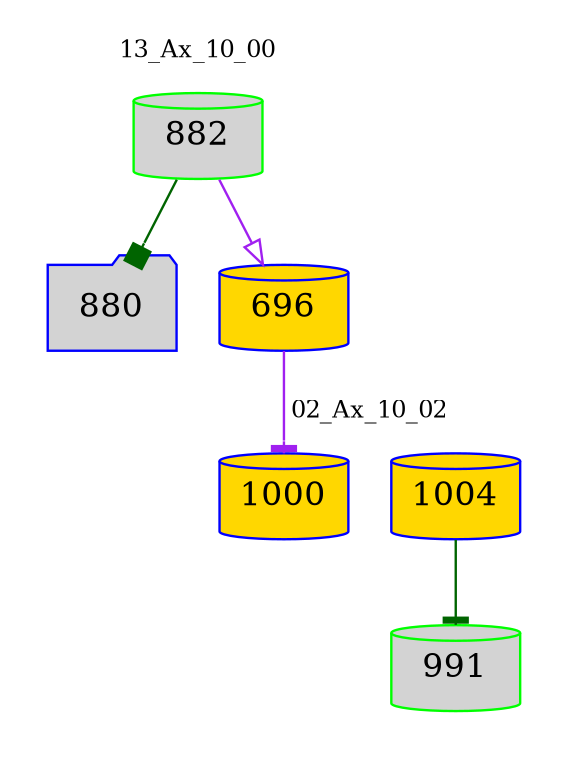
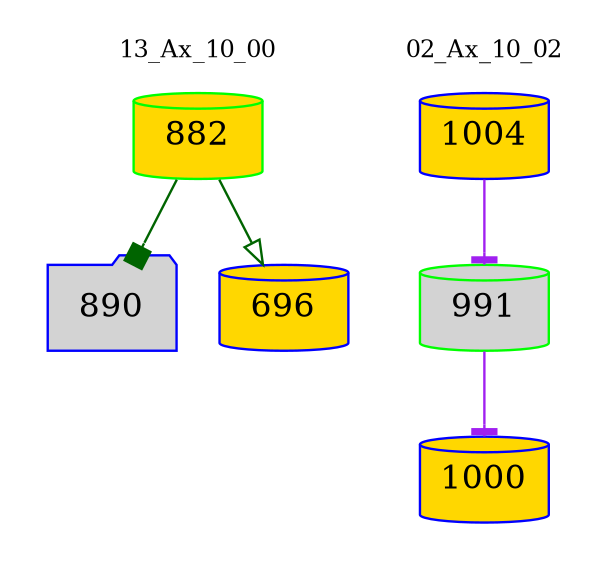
(198, 136) -> (198, 136)
(235, 211) -> (235, 211)
(112, 308) -> (112, 308)
(284, 405) -> (484, 388)
(456, 576) -> (484, 216)
